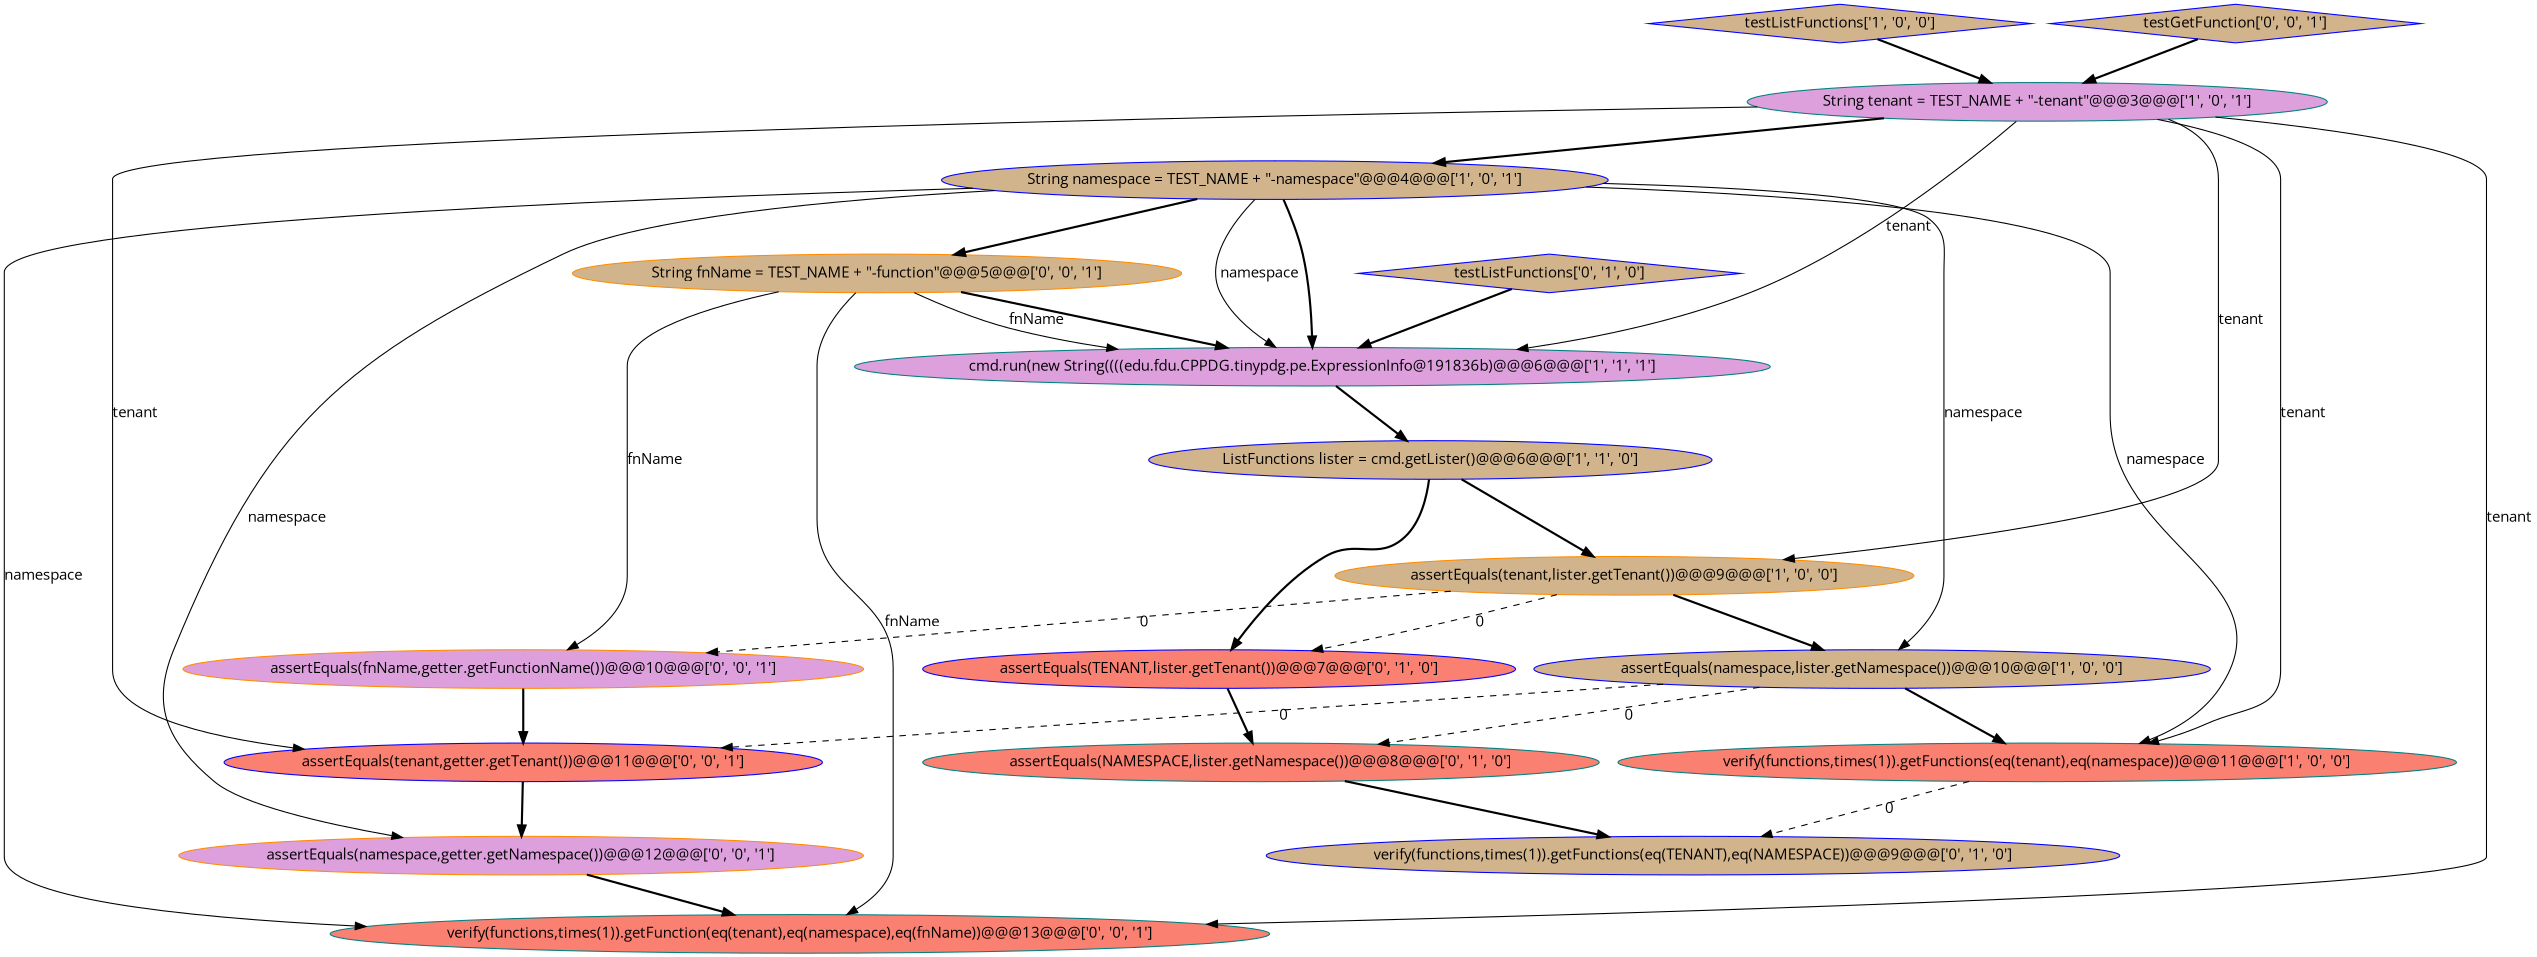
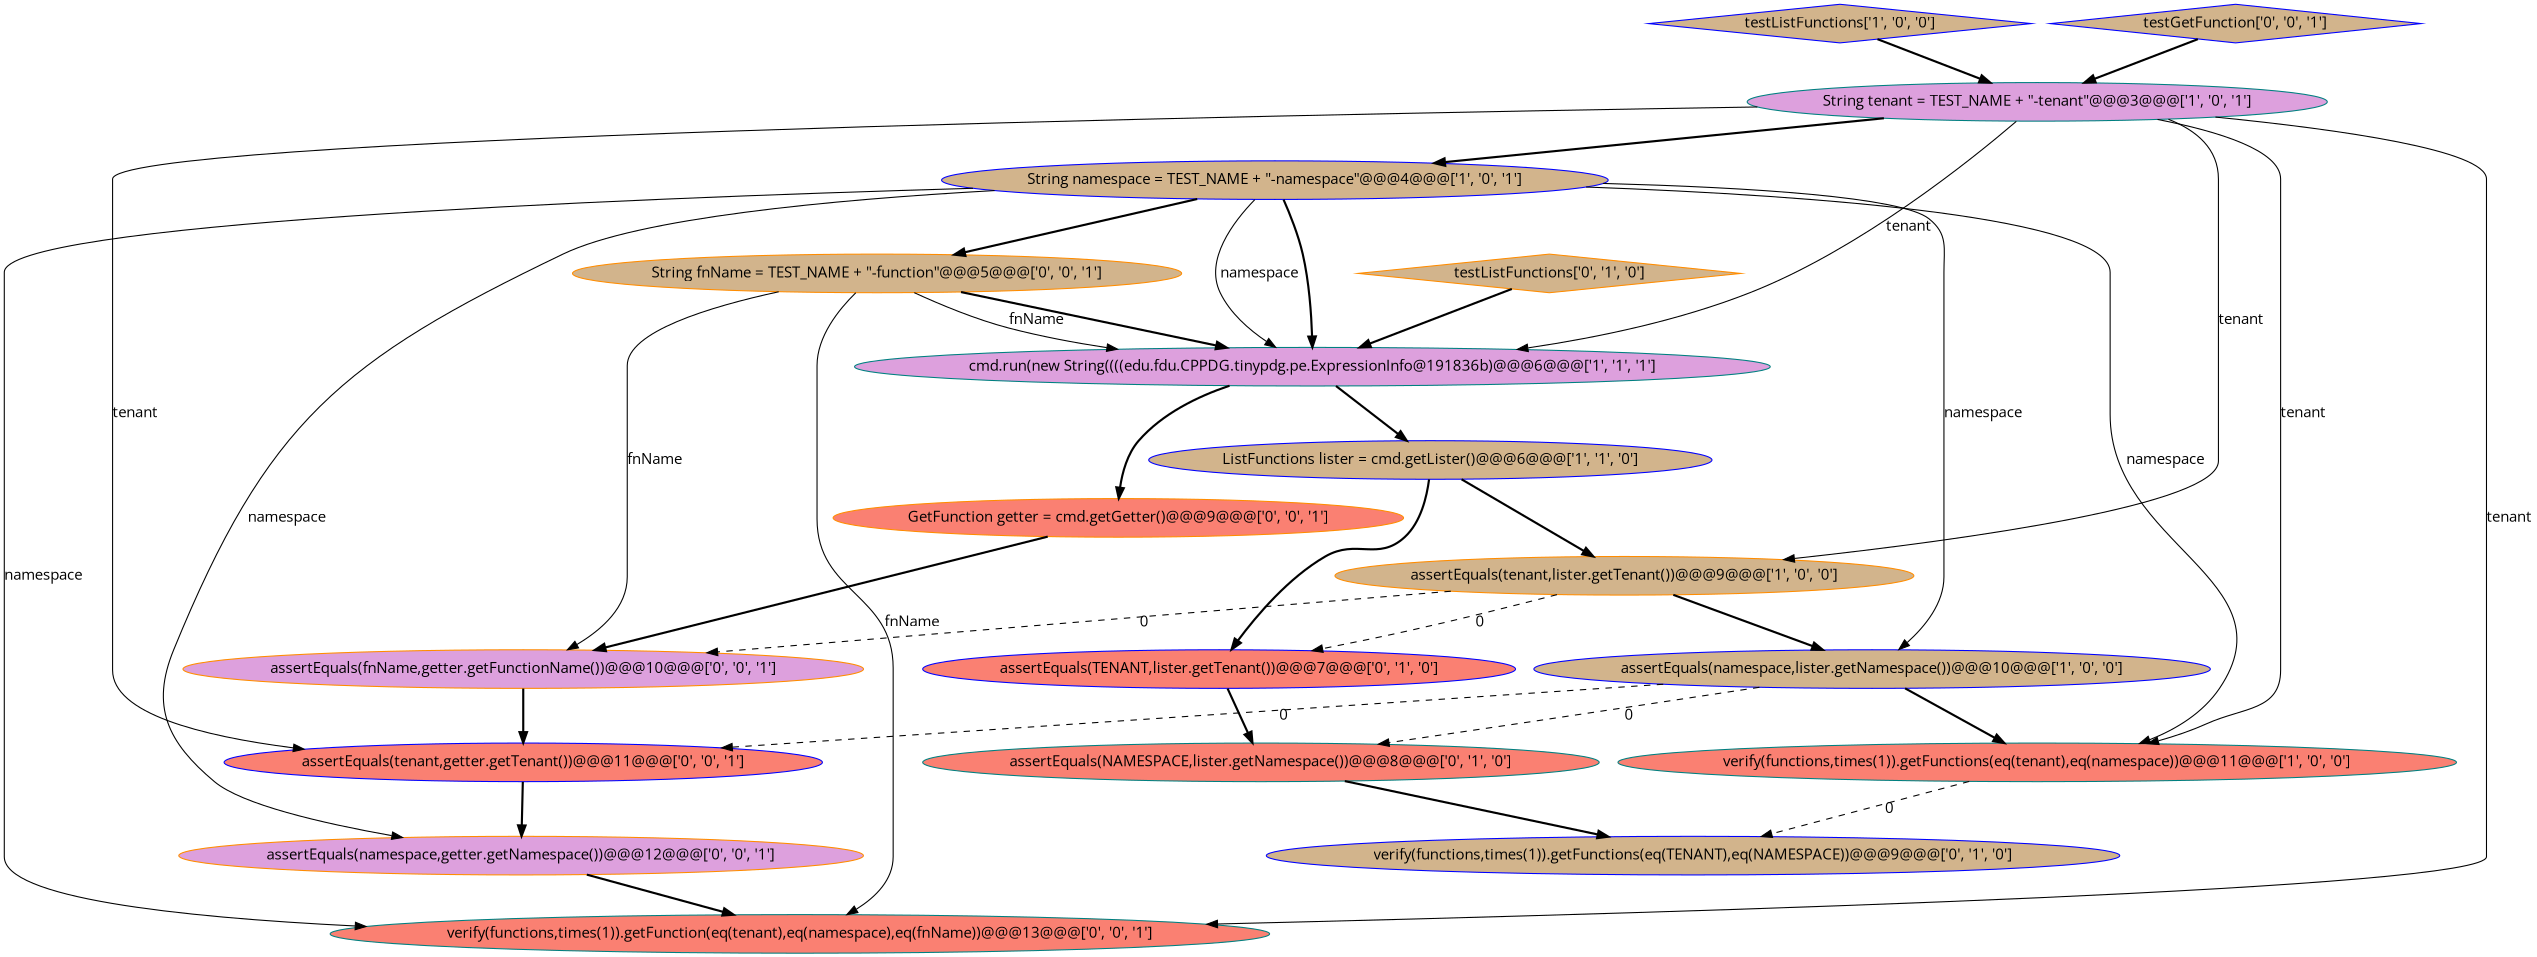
(1549, 273) -> (1549, 273)
none -> (1118, 518)
